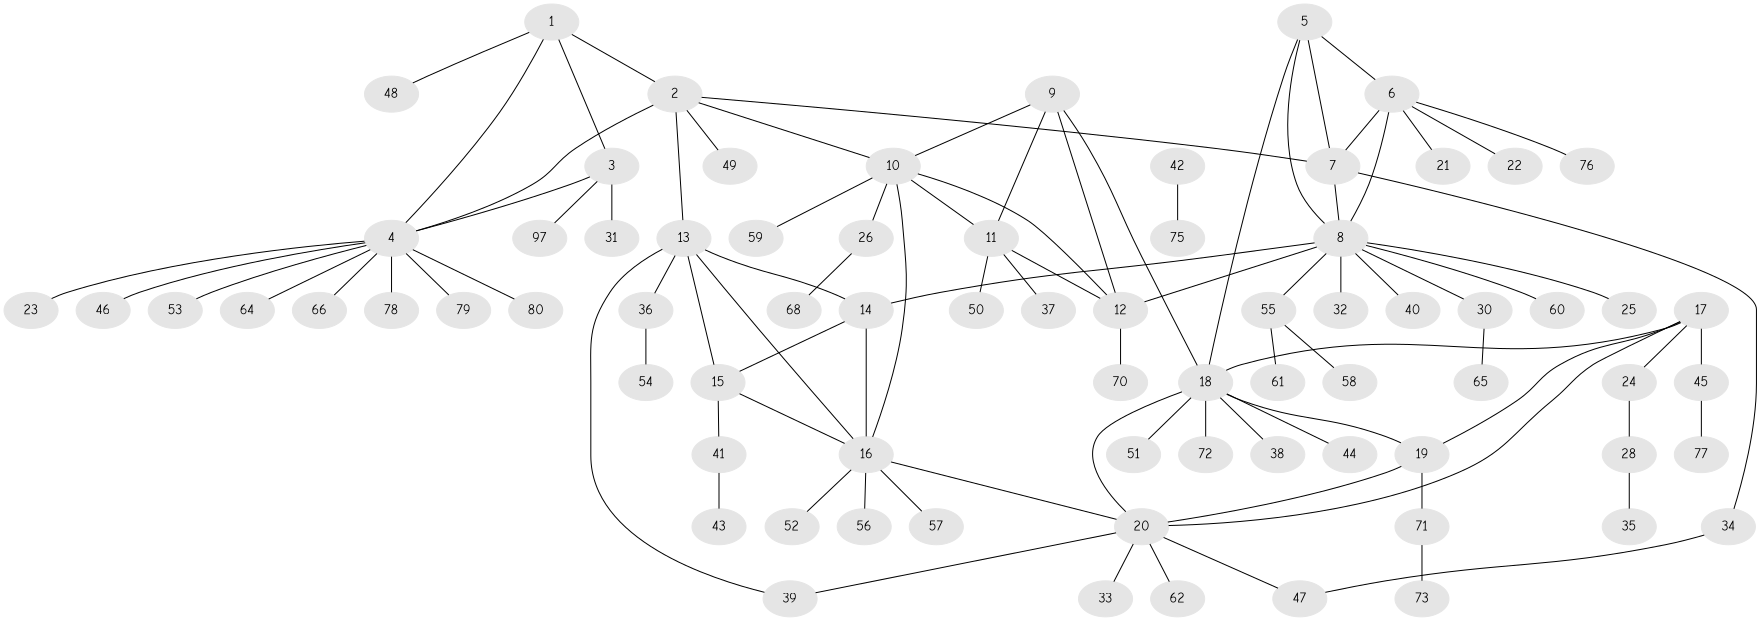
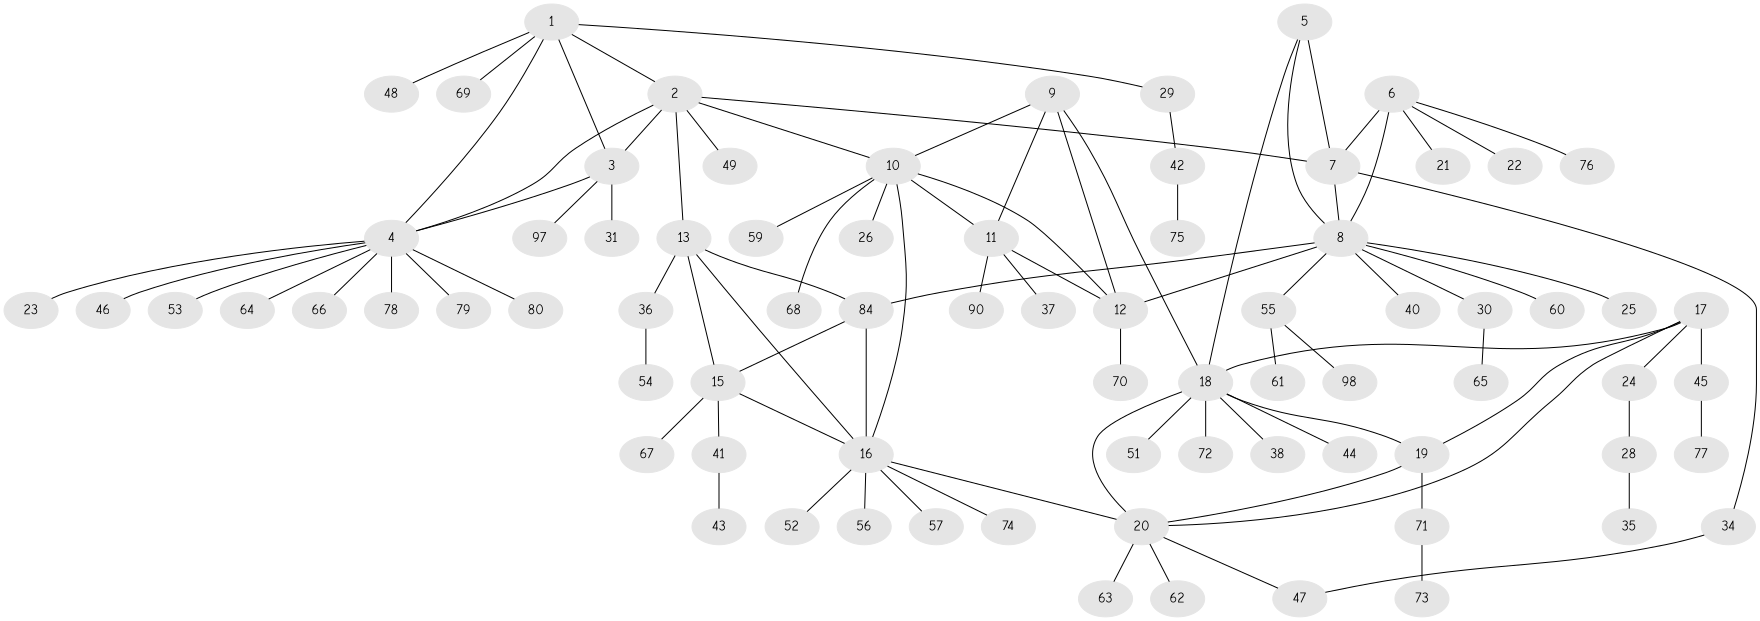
(1348, 58) -> none
none -> (464, 94)
none -> (1168, 94)
none -> (643, 130)
(830, 274) -> (825, 228)
(866, 310) -> (866, 310)
(976, 310) -> (976, 310)
(1341, 310) -> none
(1350, 383) -> (1350, 383)
none -> (647, 455)
none -> (1008, 527)
(790, 599) -> none
(1106, 599) -> (1106, 599)
